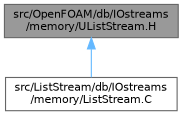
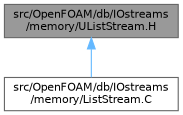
(91, 94) -> (91, 94)
